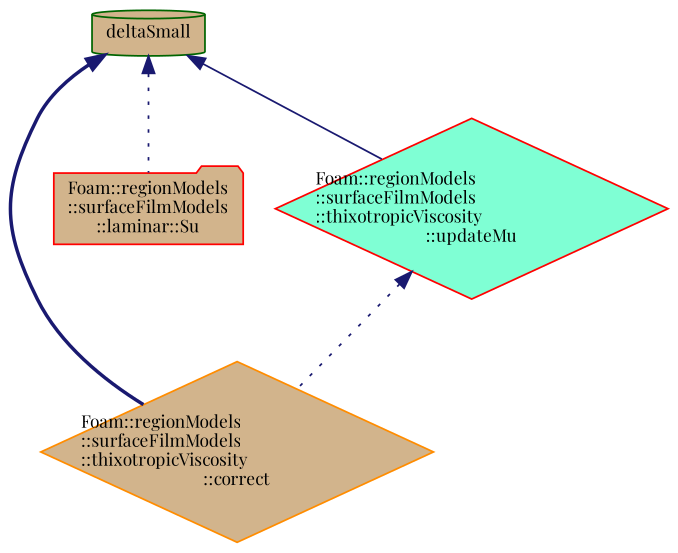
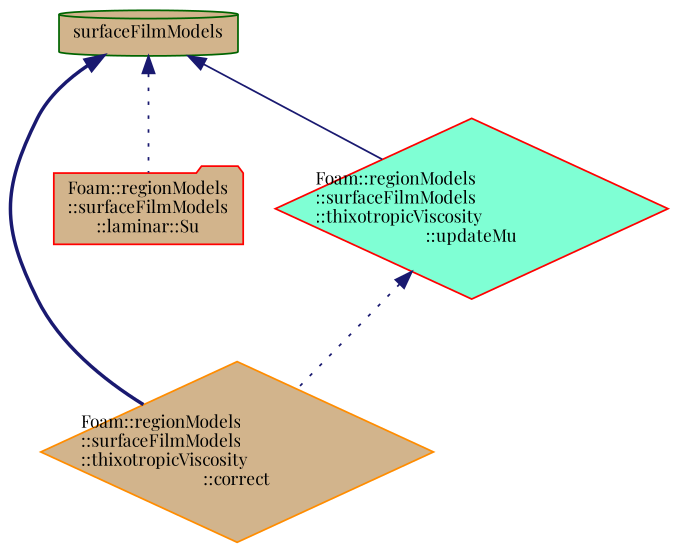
(149, 33) -> (149, 33)
